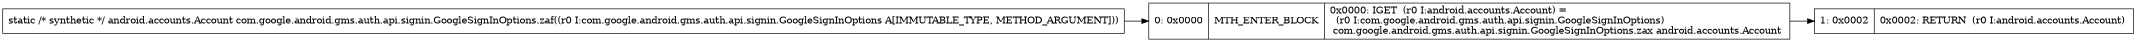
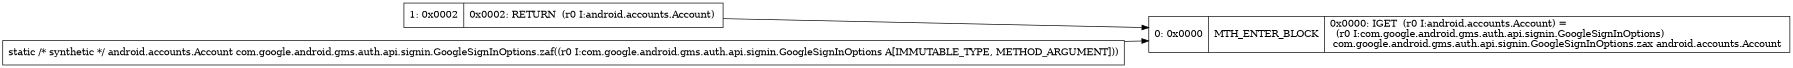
(1799, 21) -> (933, 23)
